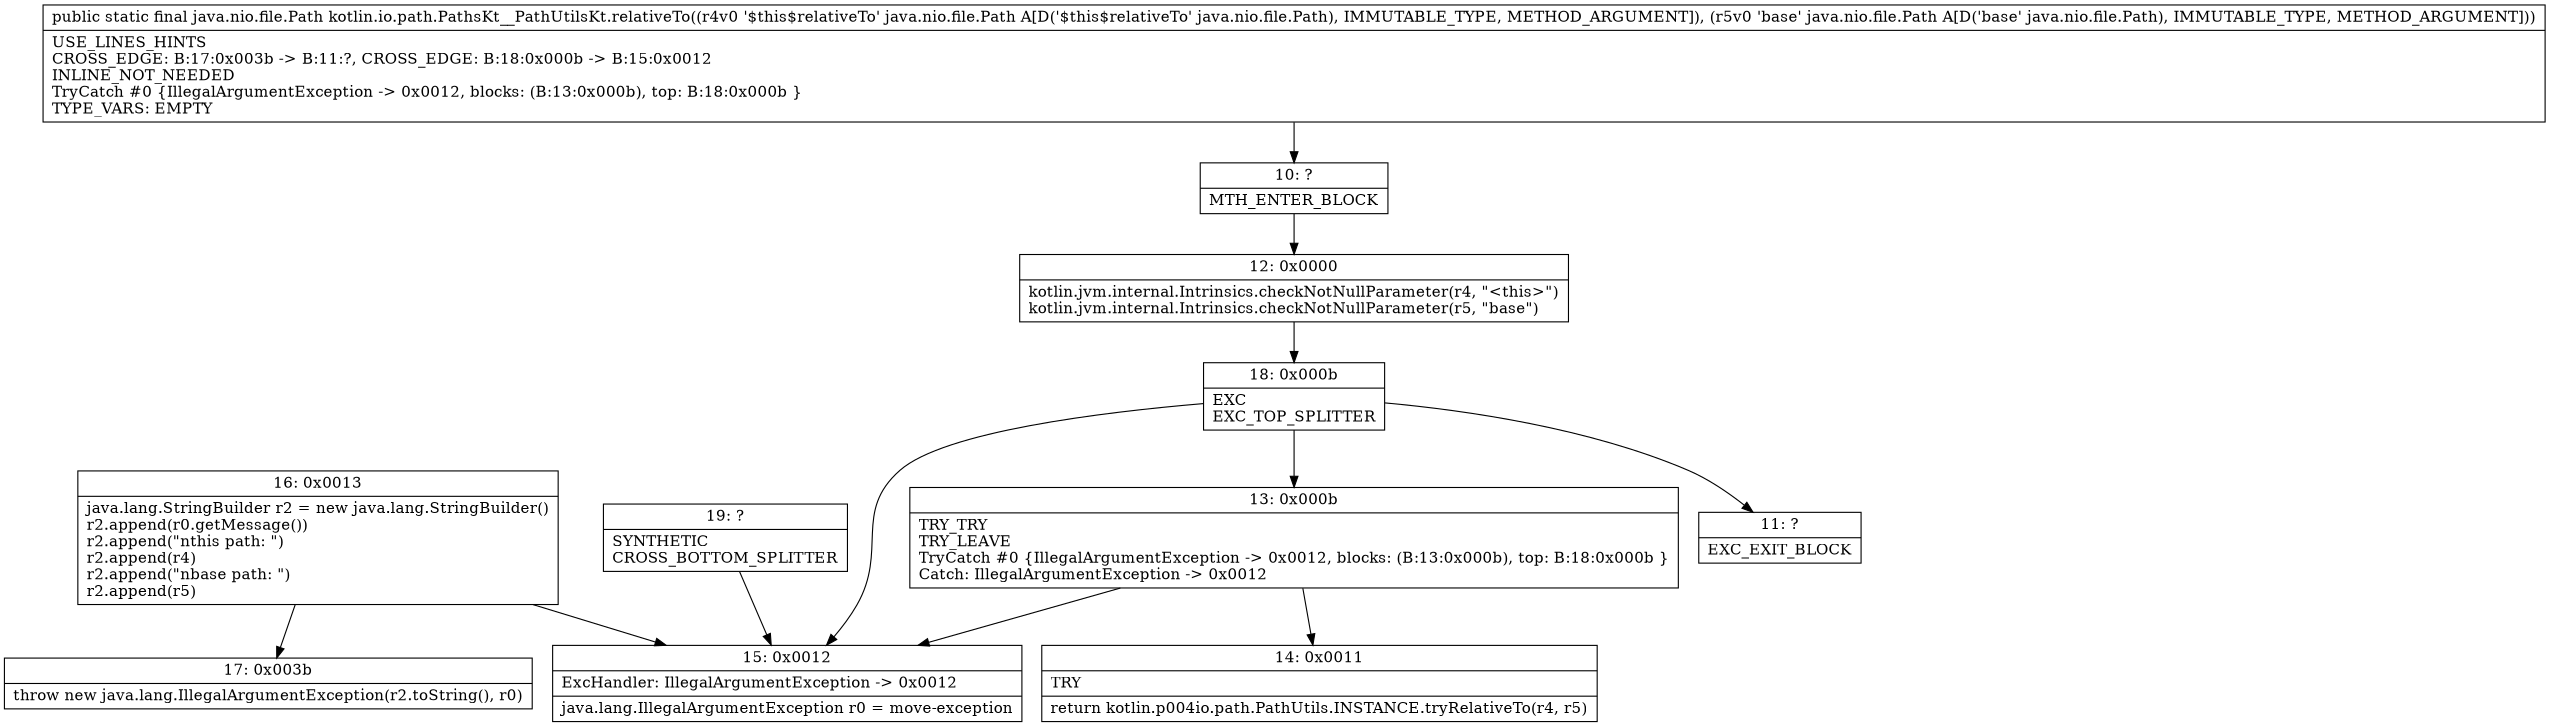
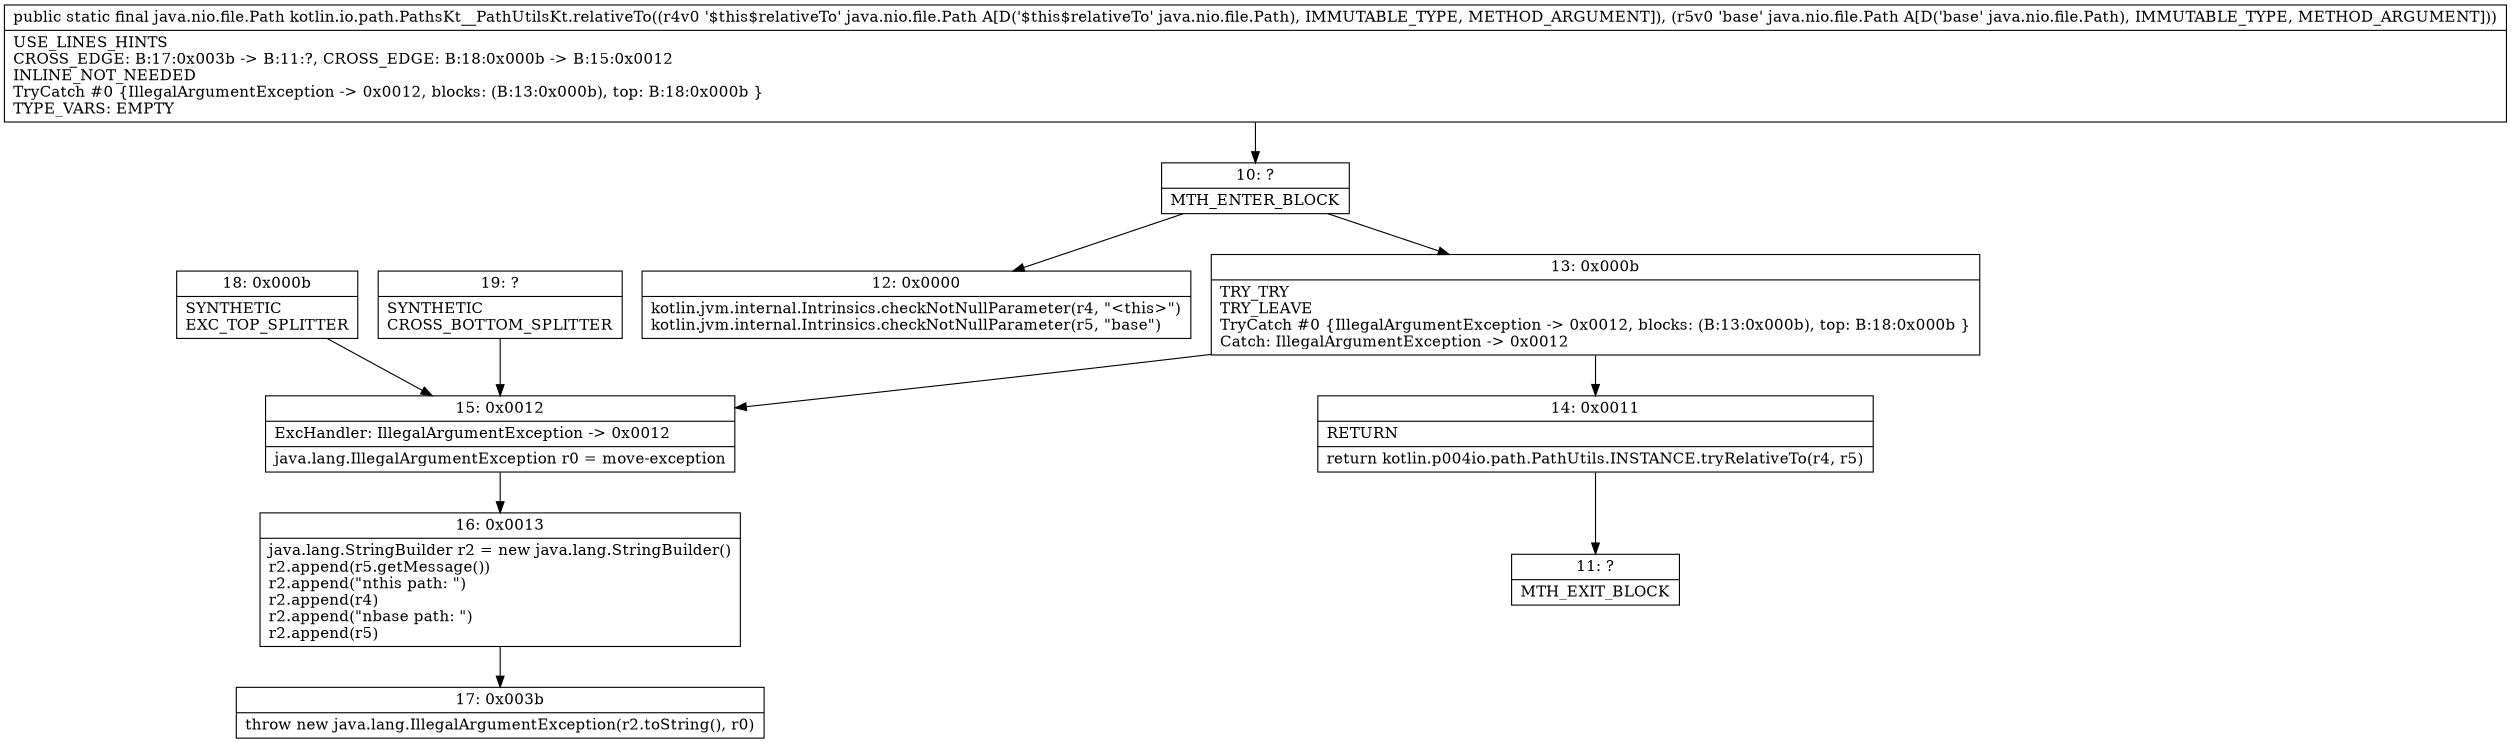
(1294, 337) -> none
(1229, 400) -> (234, 309)
(1571, 433) -> (1596, 508)
(1294, 453) -> (1383, 232)
(198, 525) -> (380, 567)
(1780, 550) -> (1596, 592)
(594, 623) -> (500, 487)
(1066, 683) -> (1363, 433)
